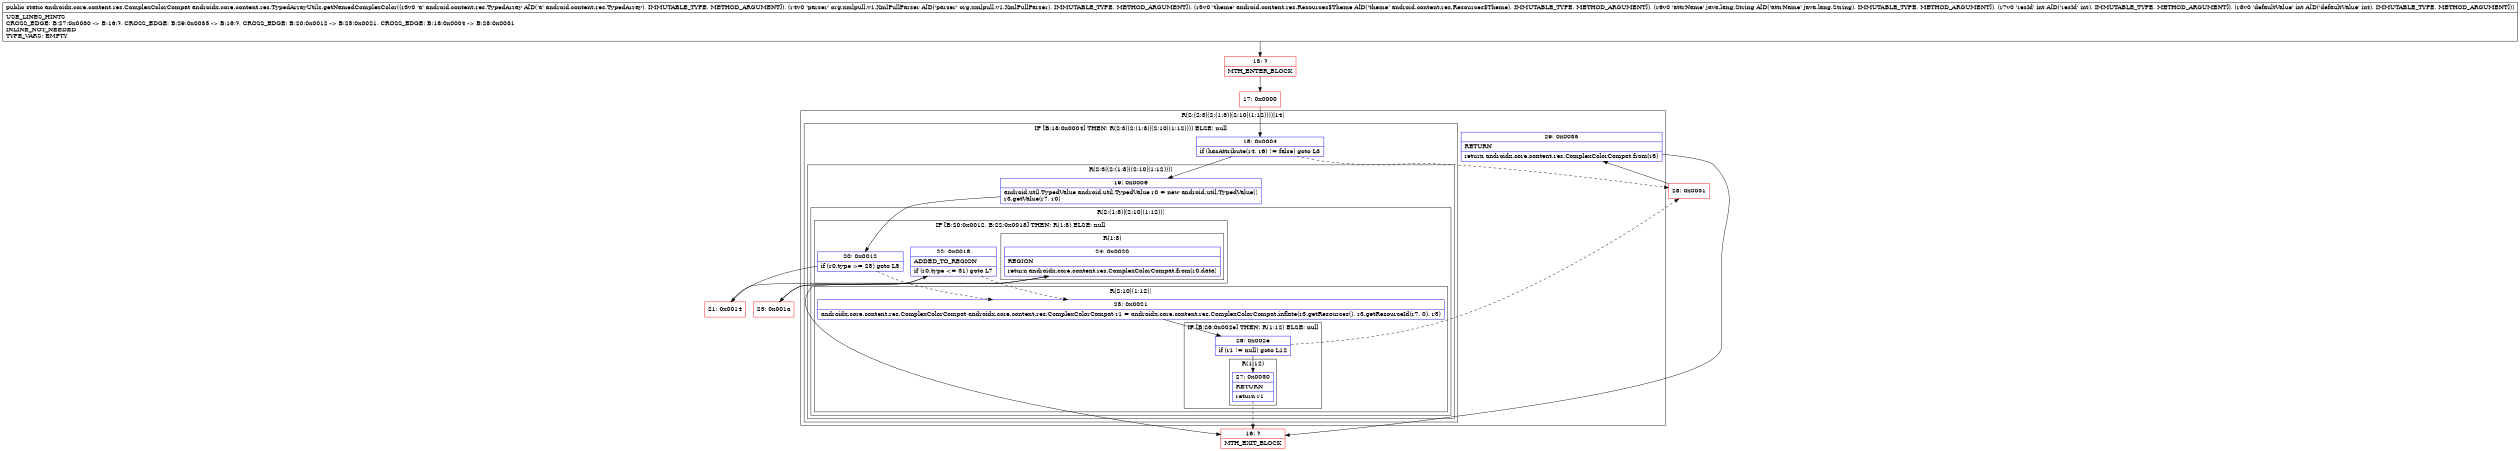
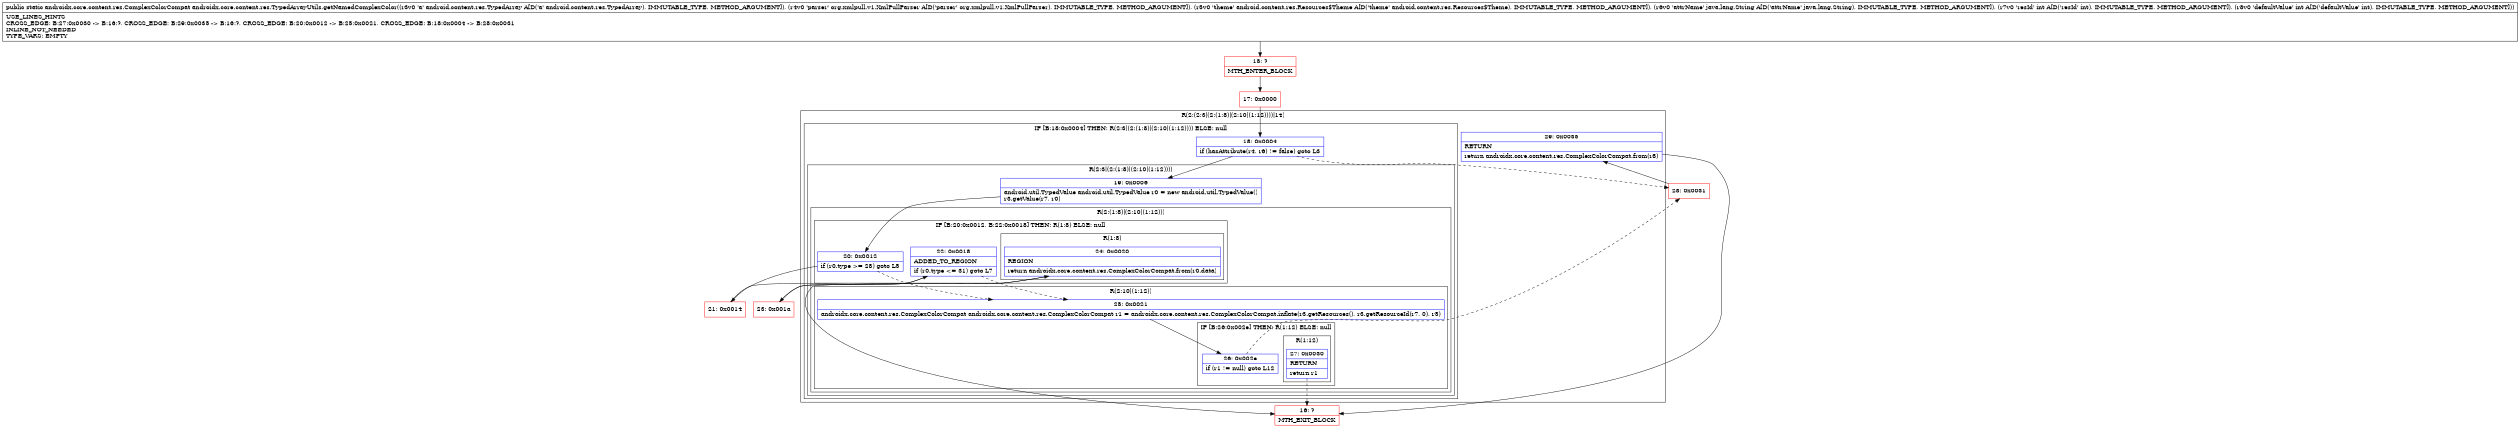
(1253, 362) -> none
